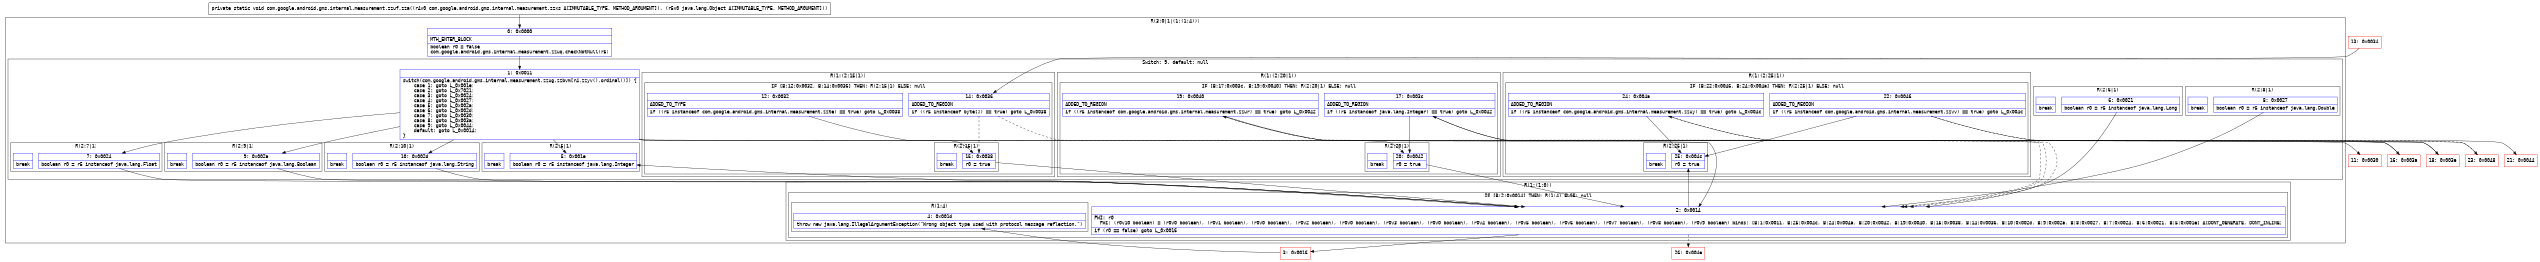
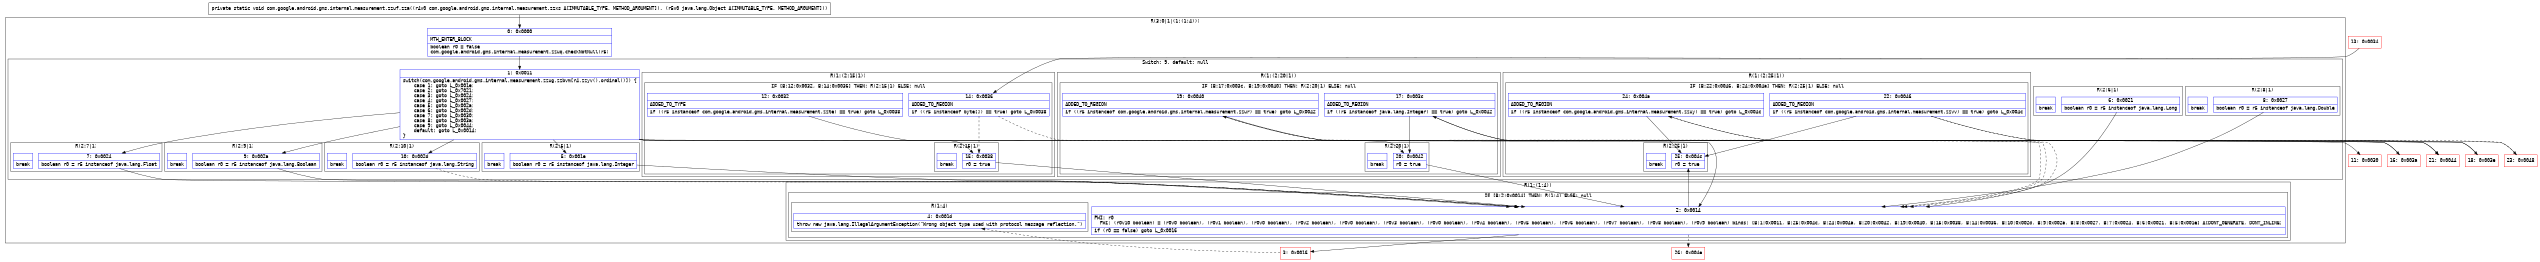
none -> (1539, 140)
(975, 182) -> (975, 182)
(1075, 182) -> (1072, 181)
(1538, 186) -> (1538, 186)
(1132, 247) -> (1132, 247)
